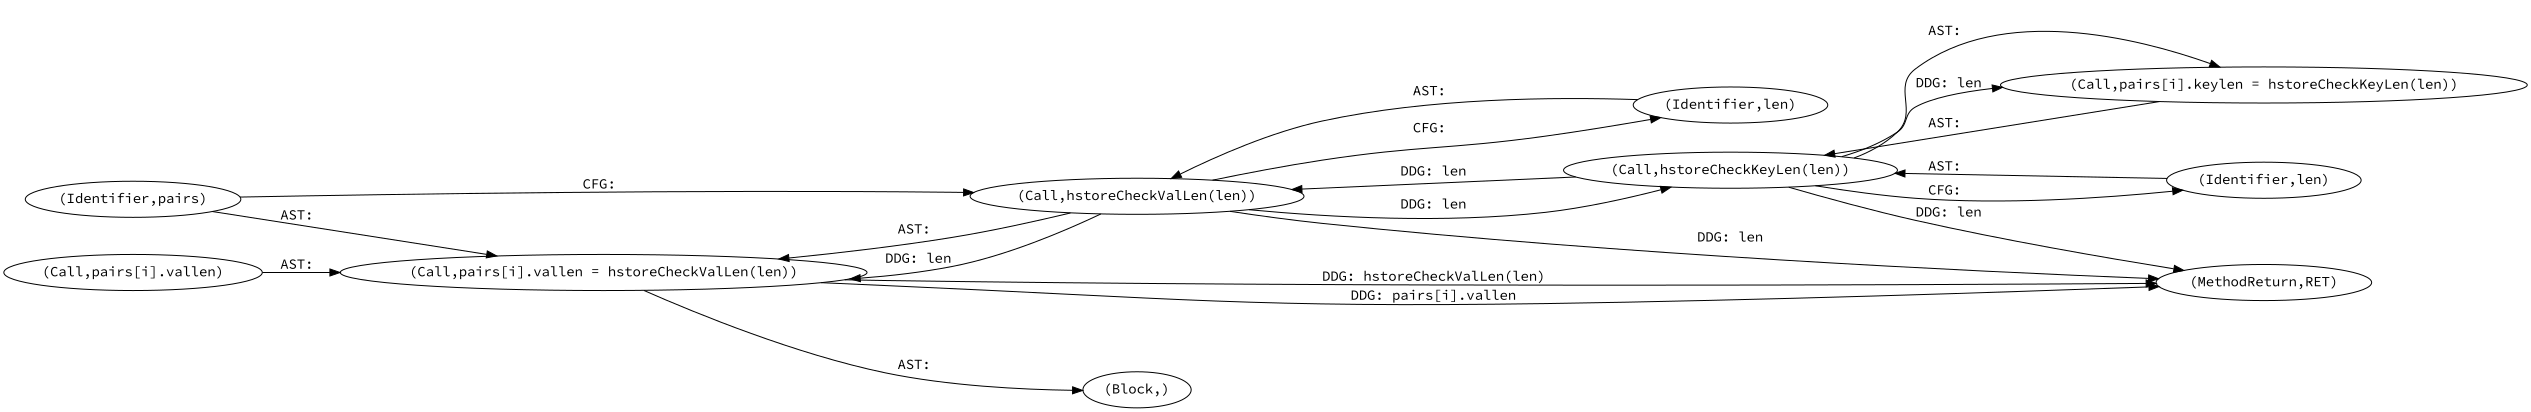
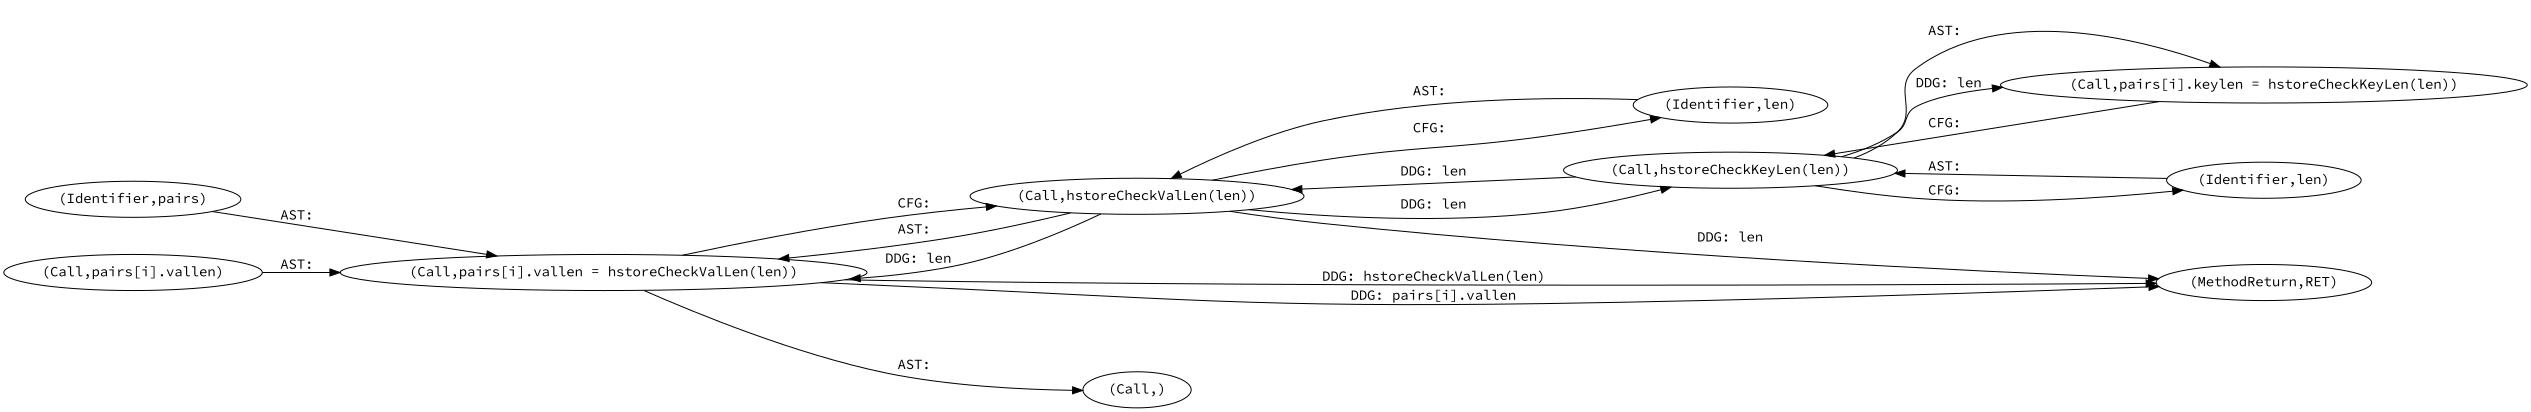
(1949, 124) -> (1949, 124)
(602, 192) -> (834, 226)
(1980, 234) -> none
(1137, 390) -> (1137, 390)
